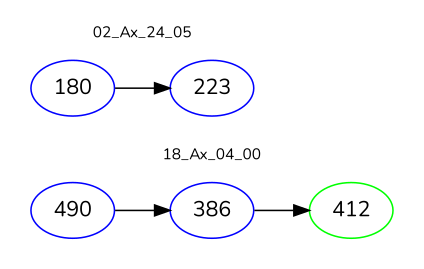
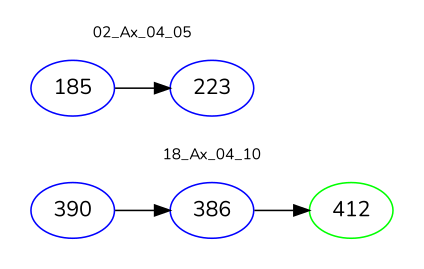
(142, 33) -> (142, 33)
(73, 88) -> (73, 88)
(212, 155) -> (212, 155)
(73, 210) -> (73, 210)
